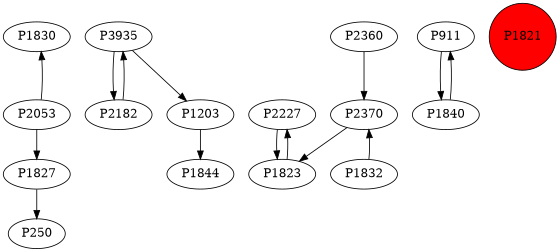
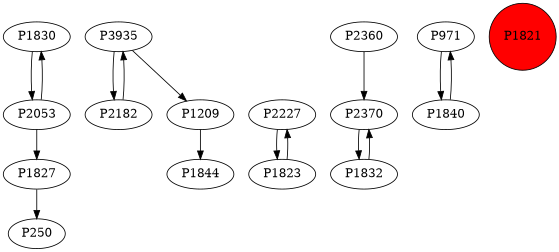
(446, 37) -> (446, 37)
none -> (31, 71)
(200, 115) -> (200, 115)
(327, 142) -> (359, 140)
